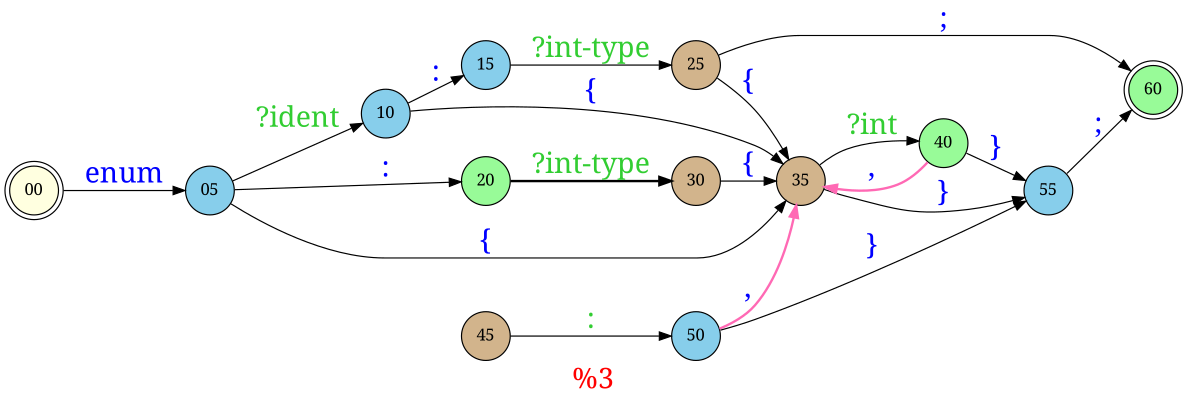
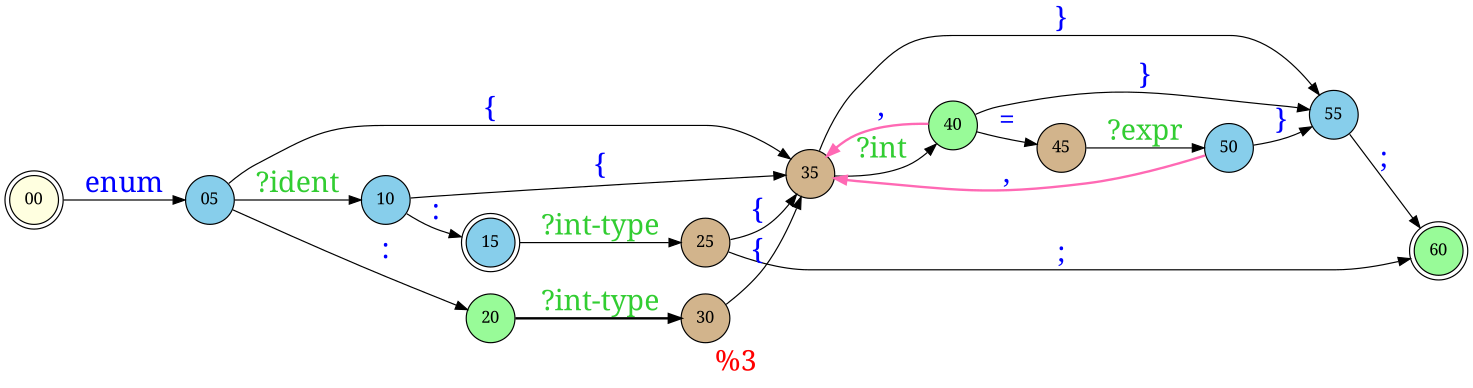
(486, 65) -> (491, 243)
none -> (1001, 138)
(591, 321) -> (1145, 133)
